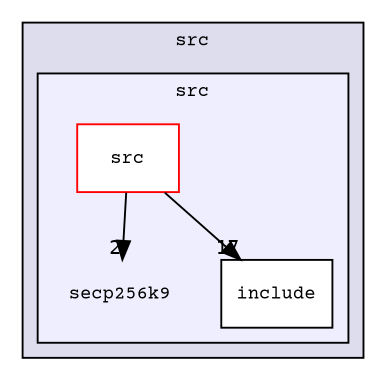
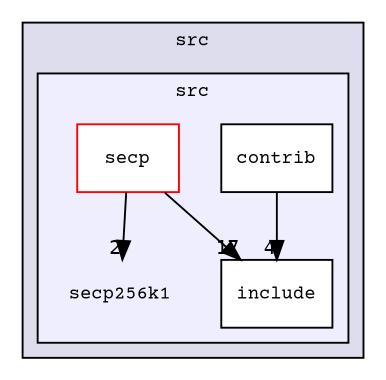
(128, 158) -> (128, 158)
none -> (277, 158)
(121, 294) -> (121, 294)
